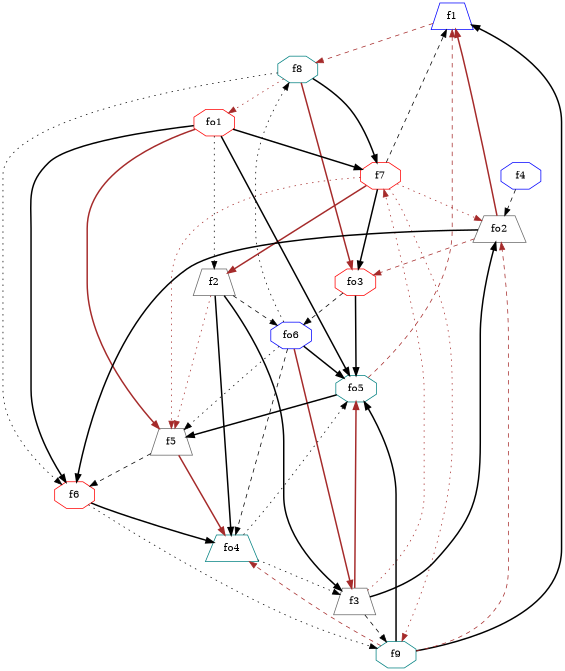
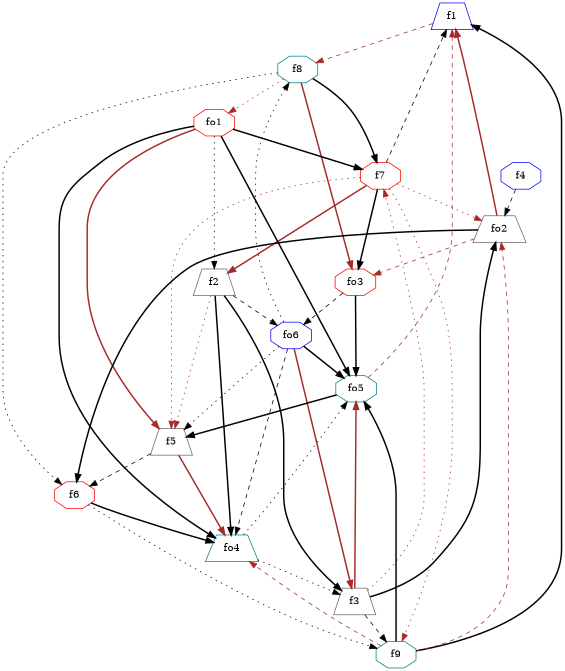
(31, 244) -> (59, 320)
